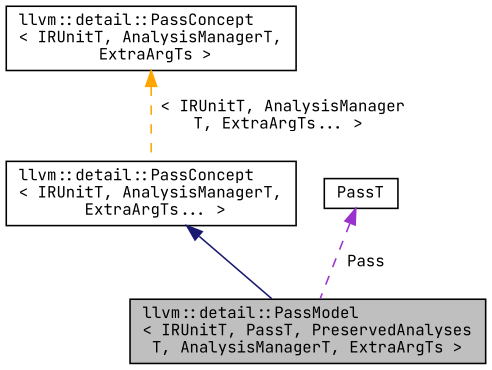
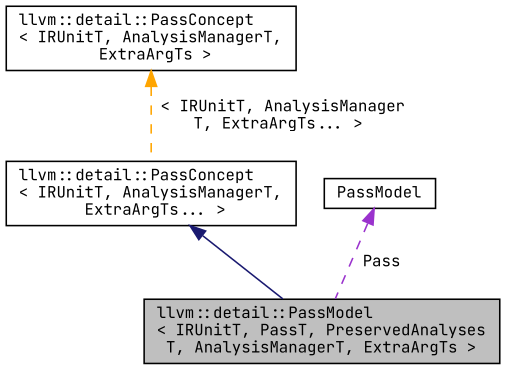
(361, 193) -> (380, 193)
